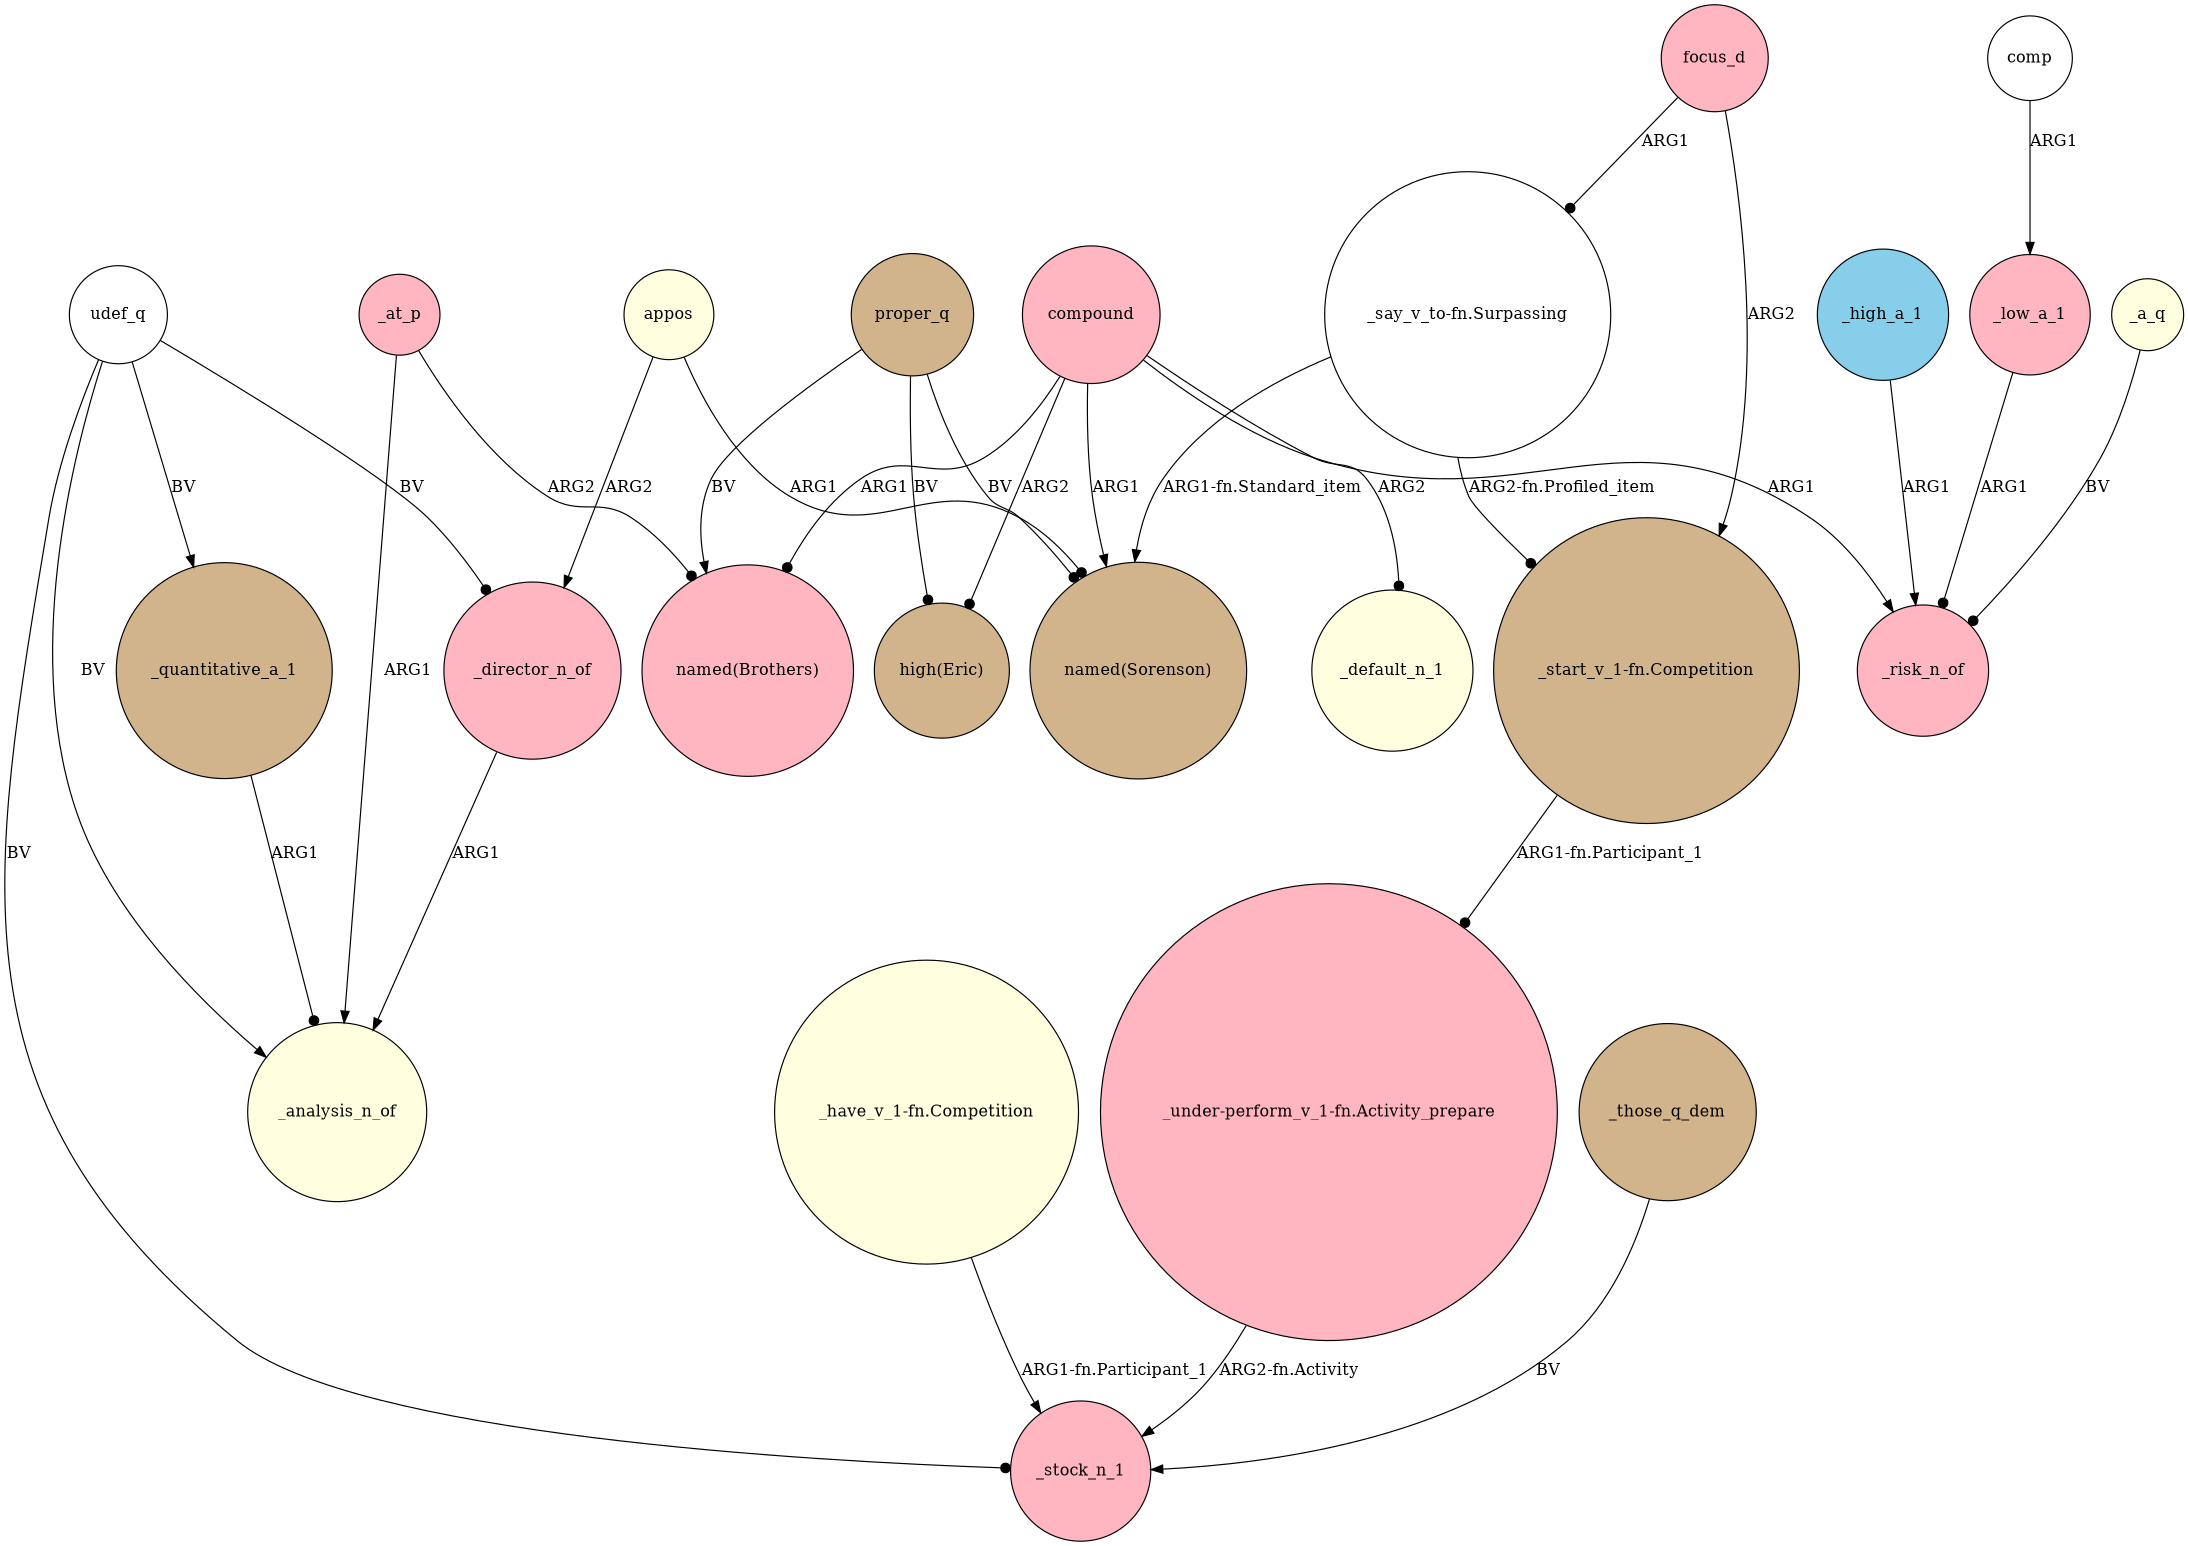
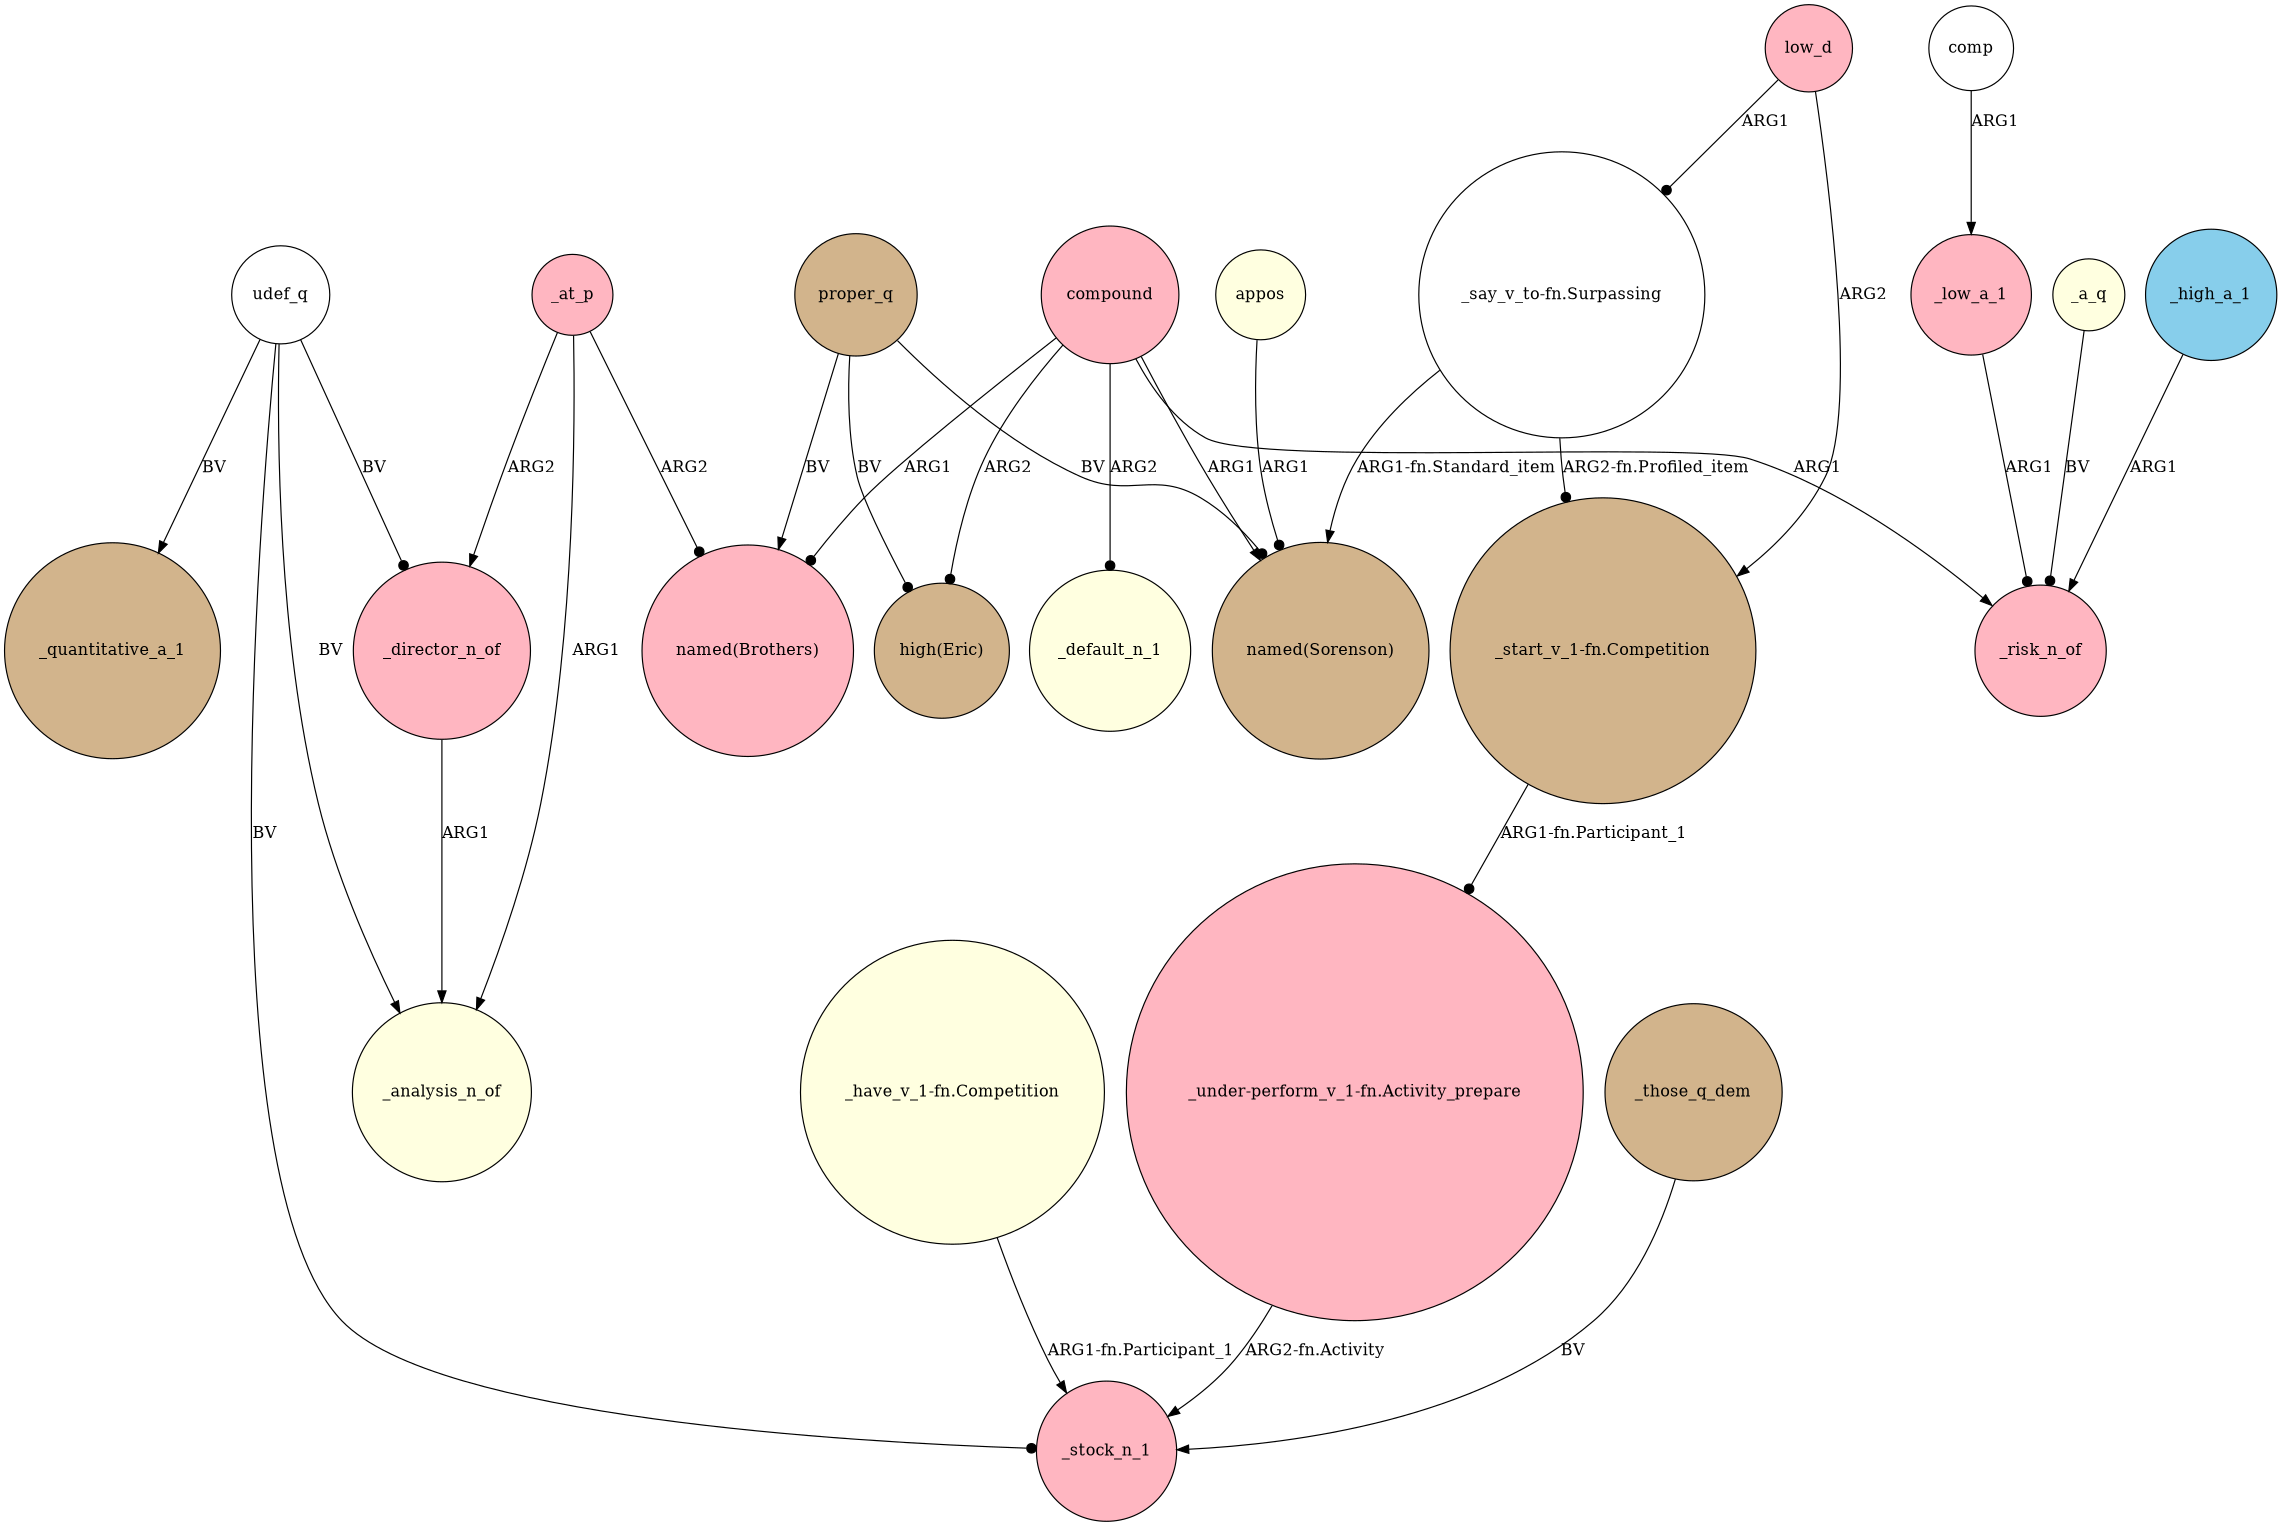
(1715, 58) -> (1809, 48)
(611, 467) -> (514, 443)
(282, 896) -> none
